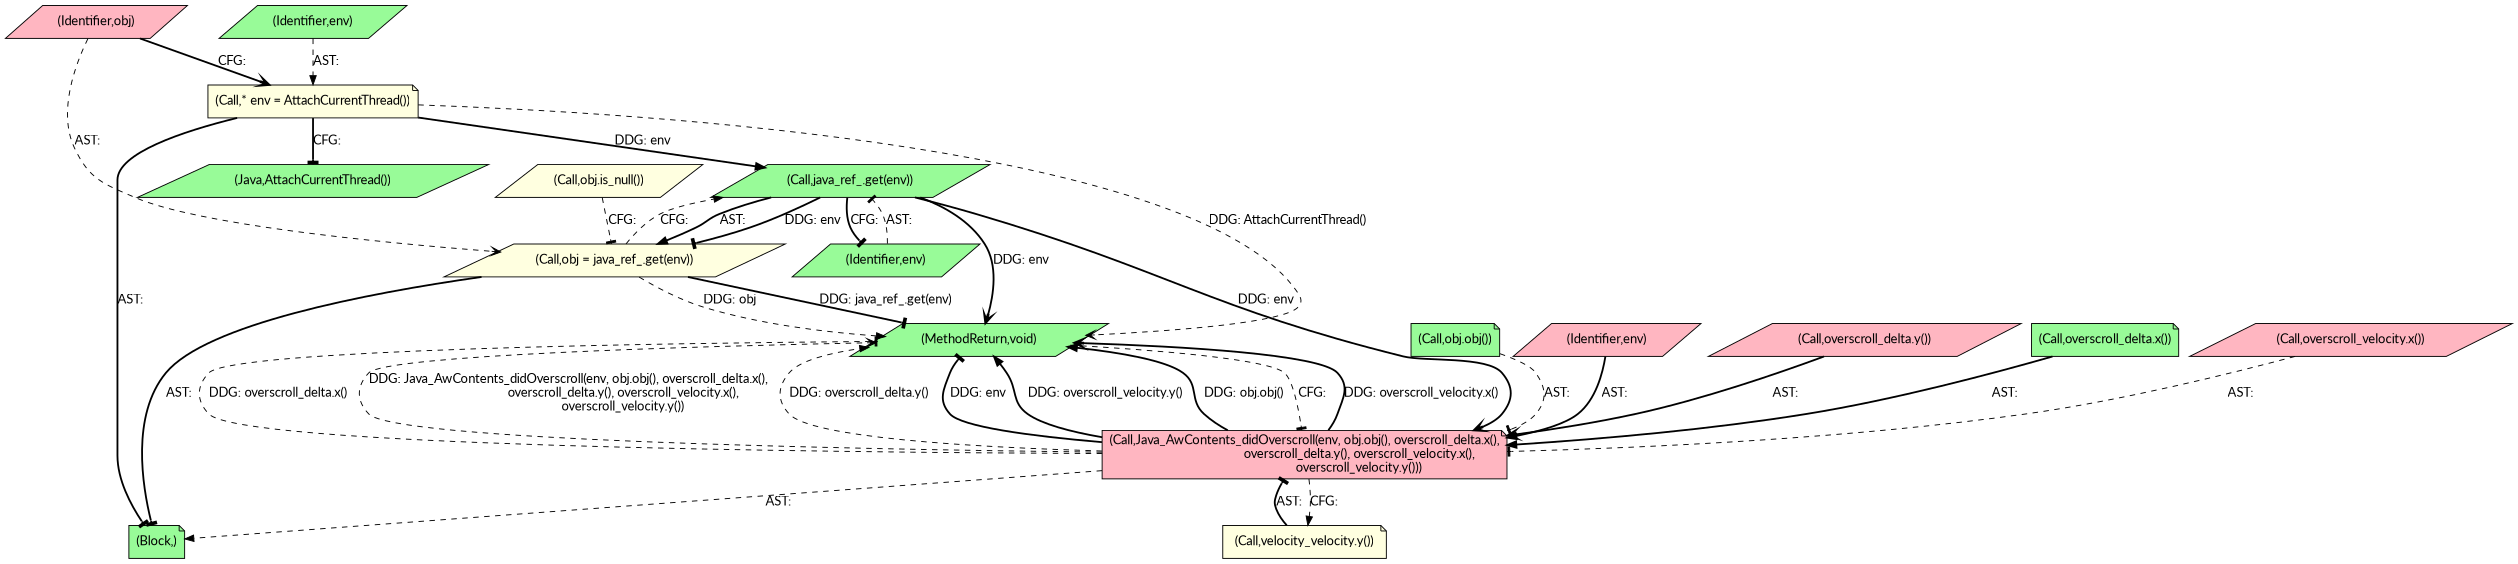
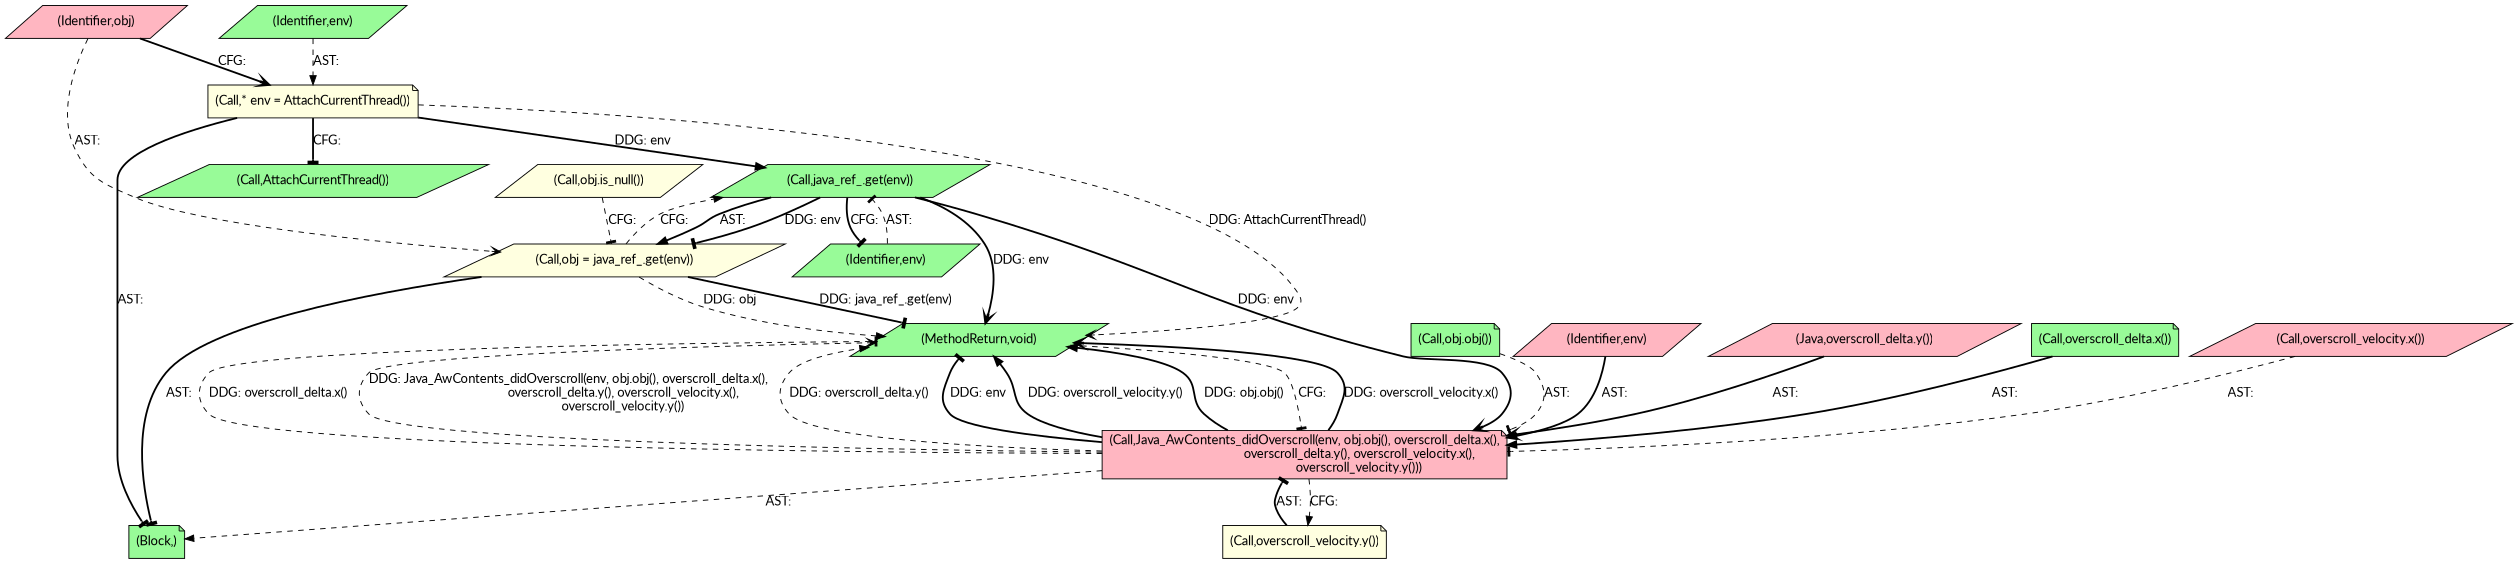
(313, 181) -> (313, 181)
(1865, 340) -> (1865, 340)
(1305, 542) -> (1305, 542)
